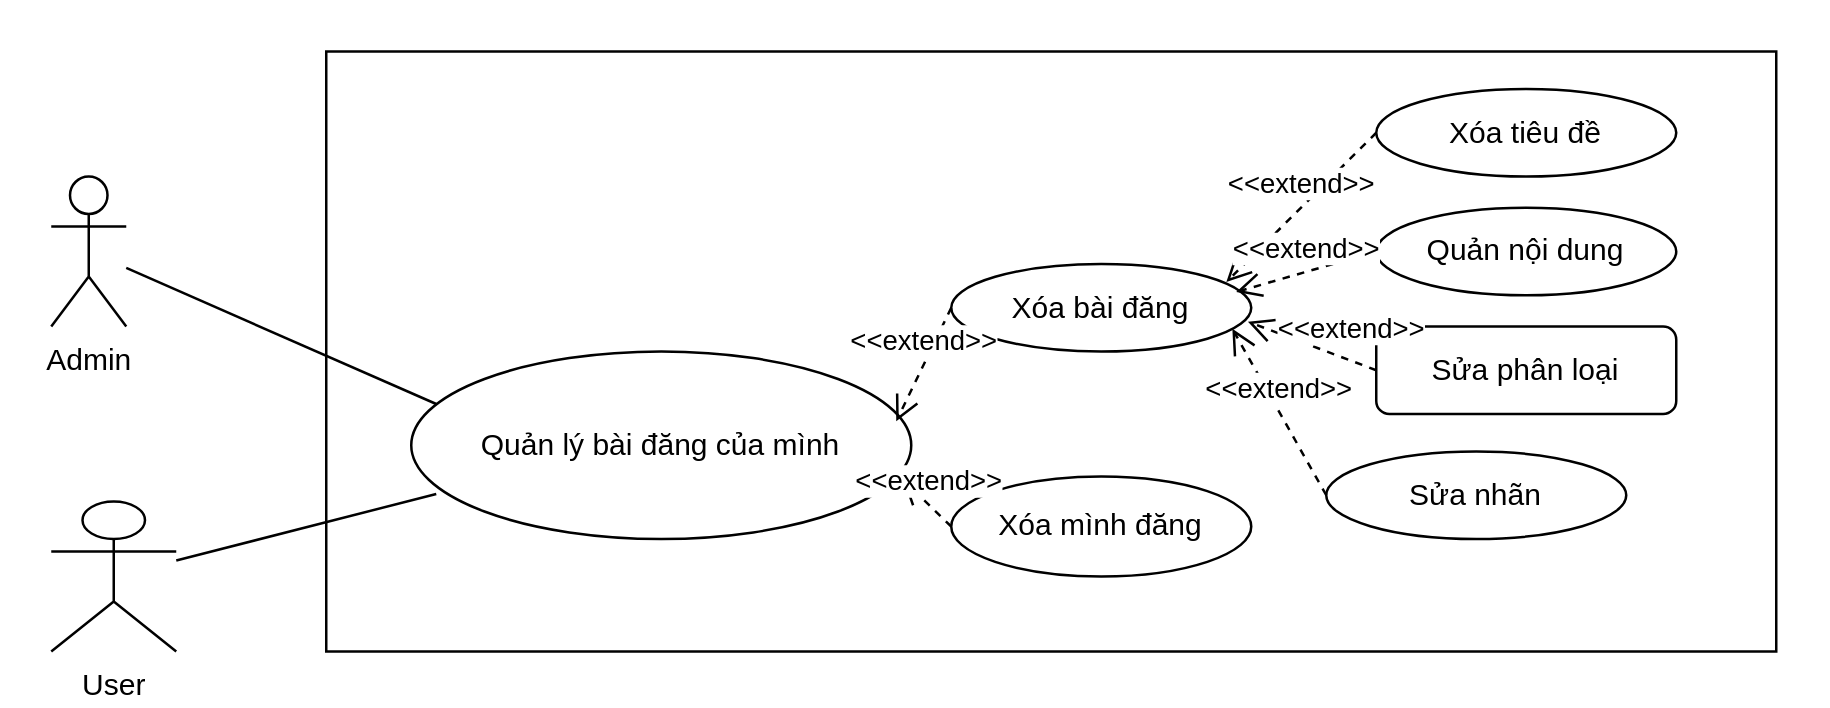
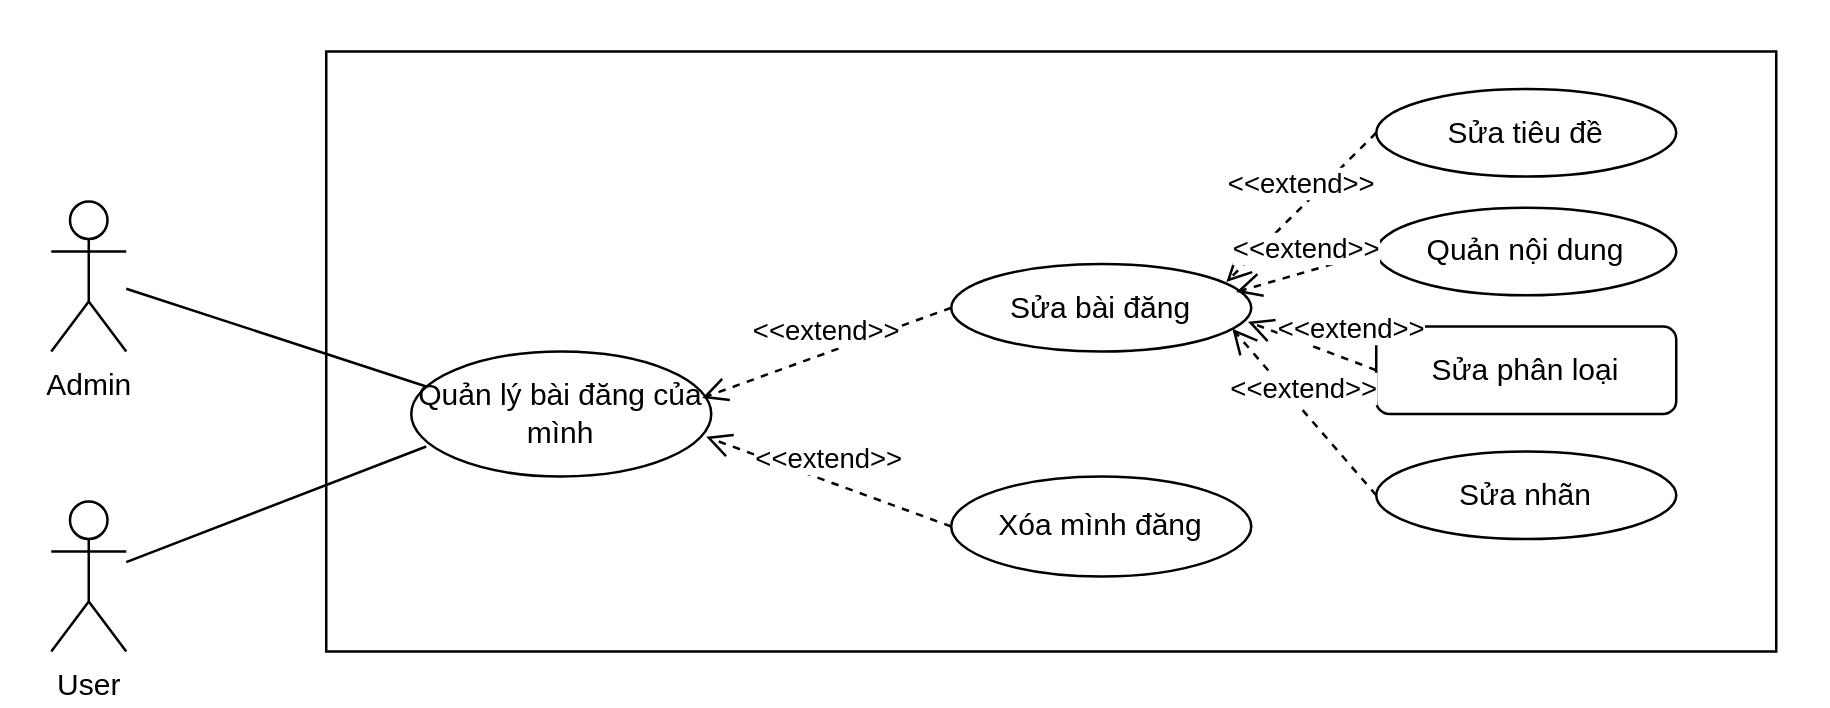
(1526, 134) -> (1526, 134)
(89, 251) -> (89, 276)
(1101, 309) -> (1101, 309)
(661, 445) -> (561, 414)
(1476, 495) -> (1526, 495)
(114, 576) -> (89, 576)
